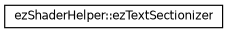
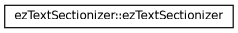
(114, 16) -> (119, 16)
